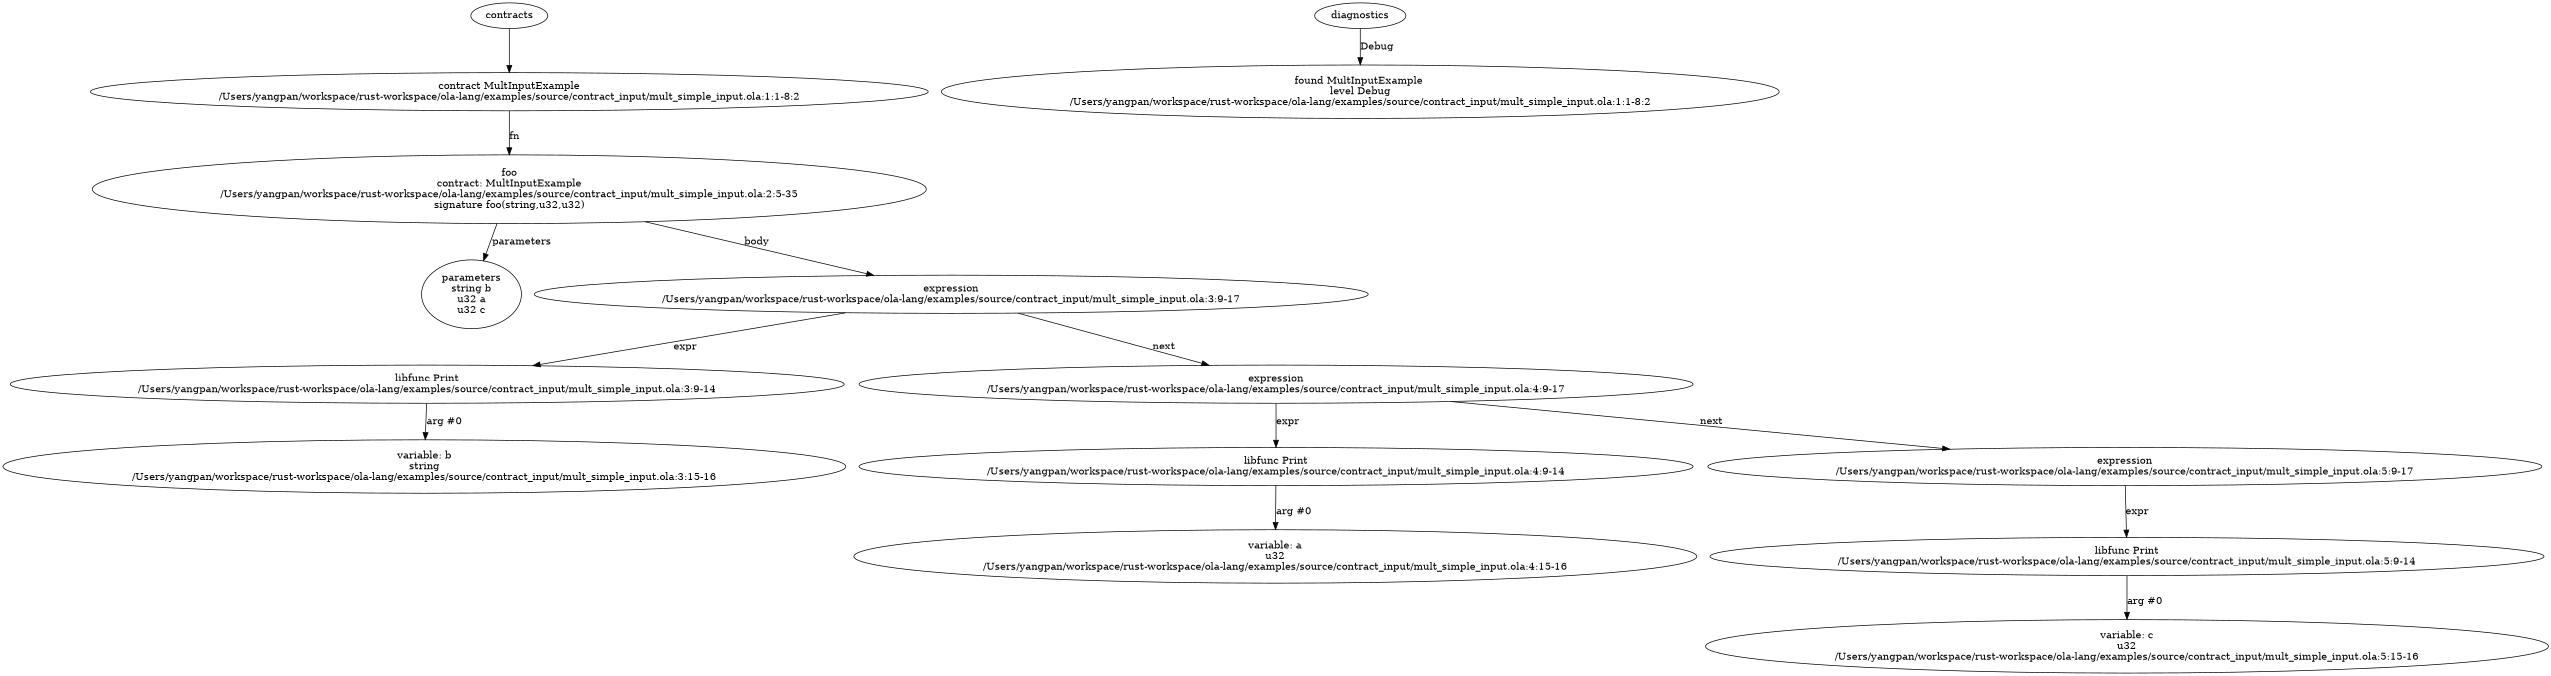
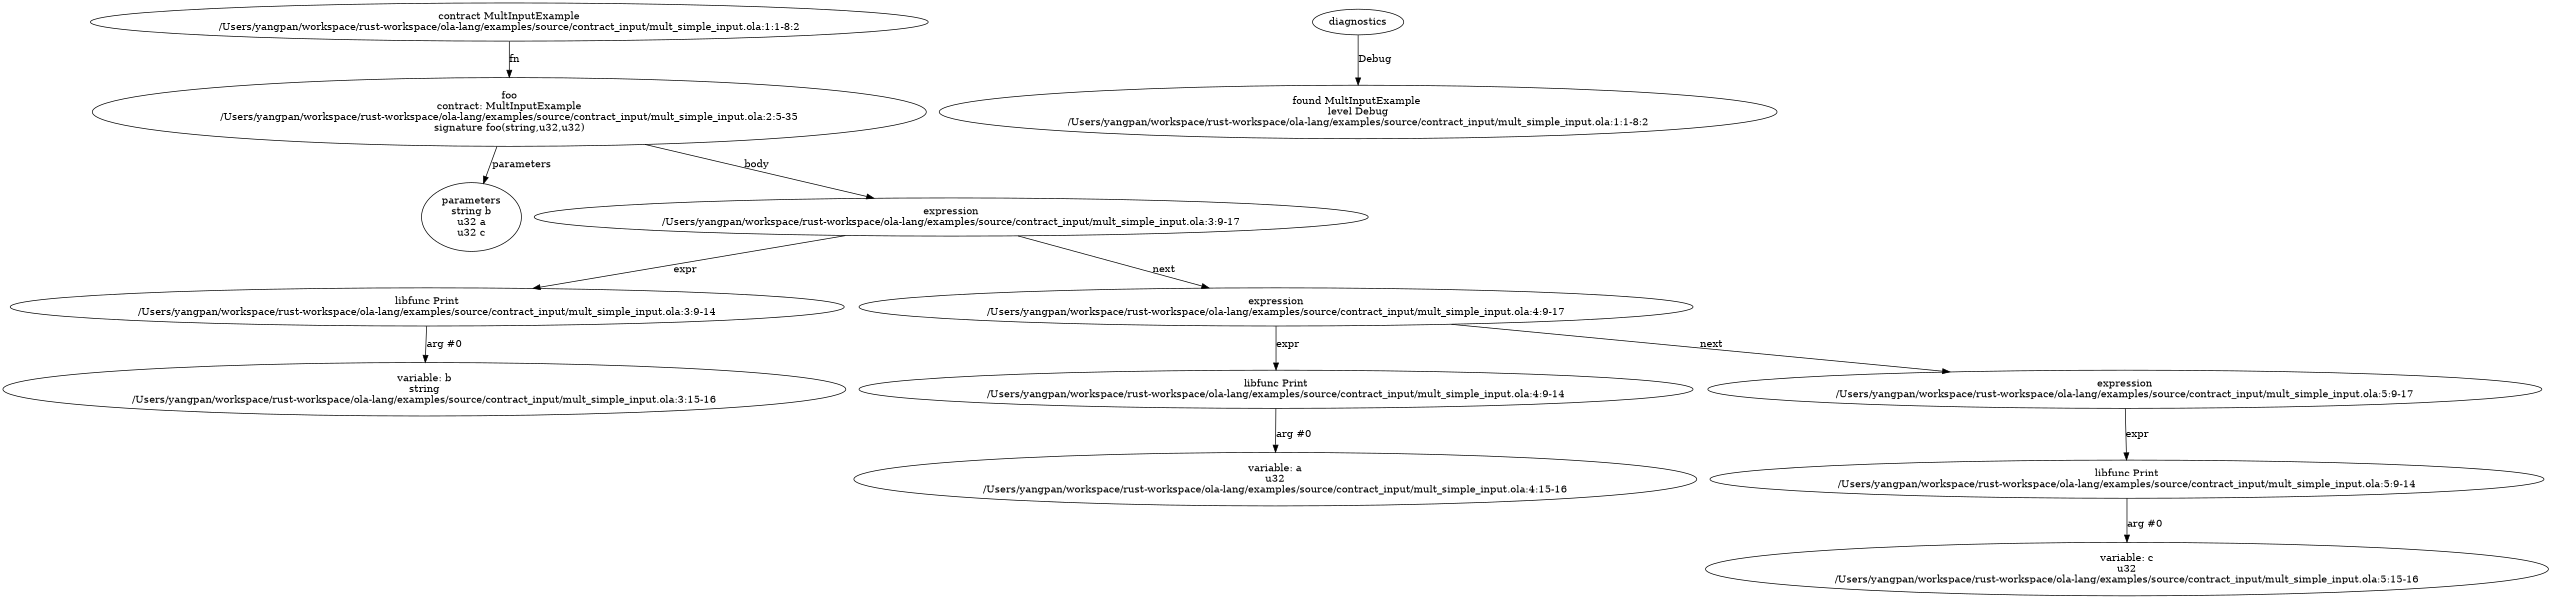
(509, 16) -> none
